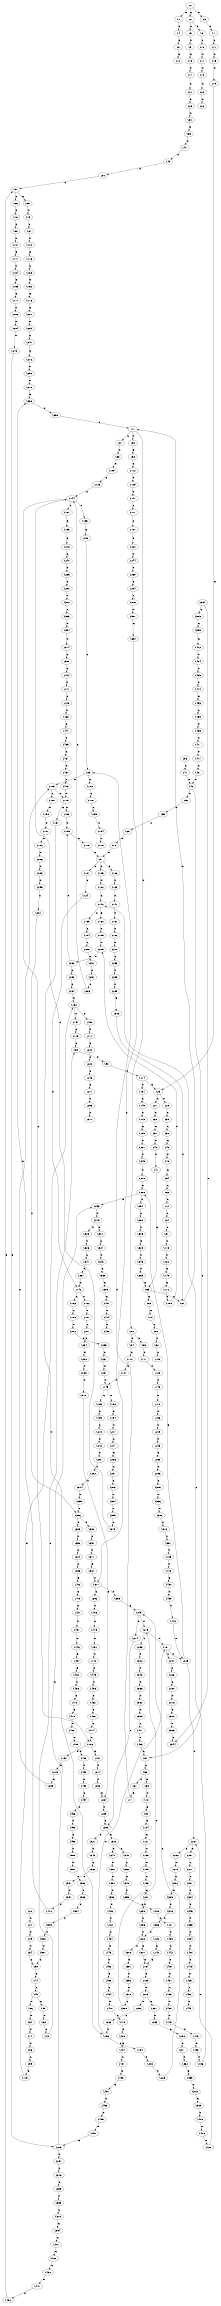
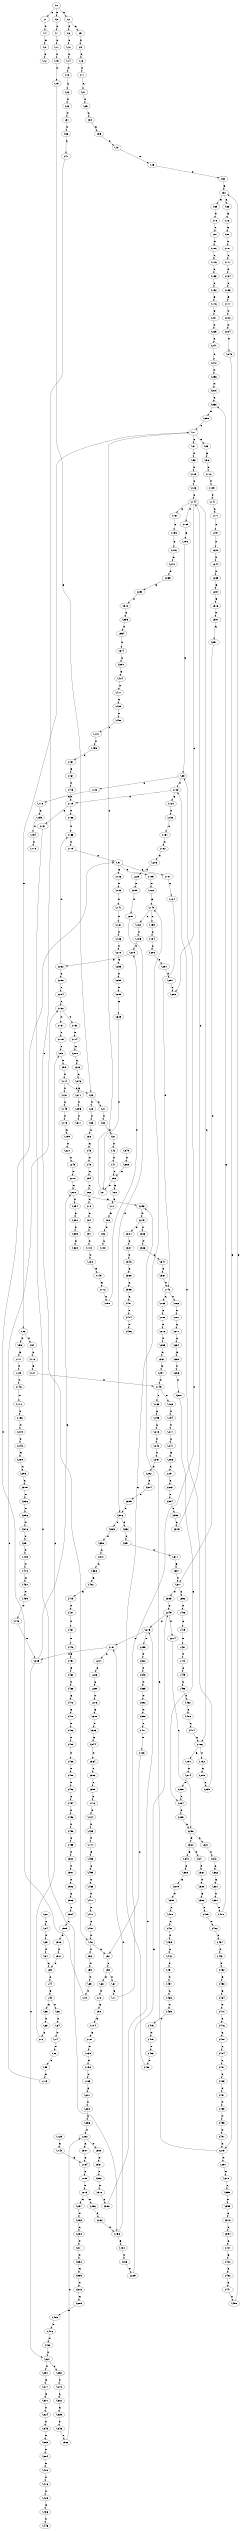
none -> (67, 120)
(77, 746) -> (193, 750)
(208, 1177) -> (93, 1752)
(140, 1254) -> none
